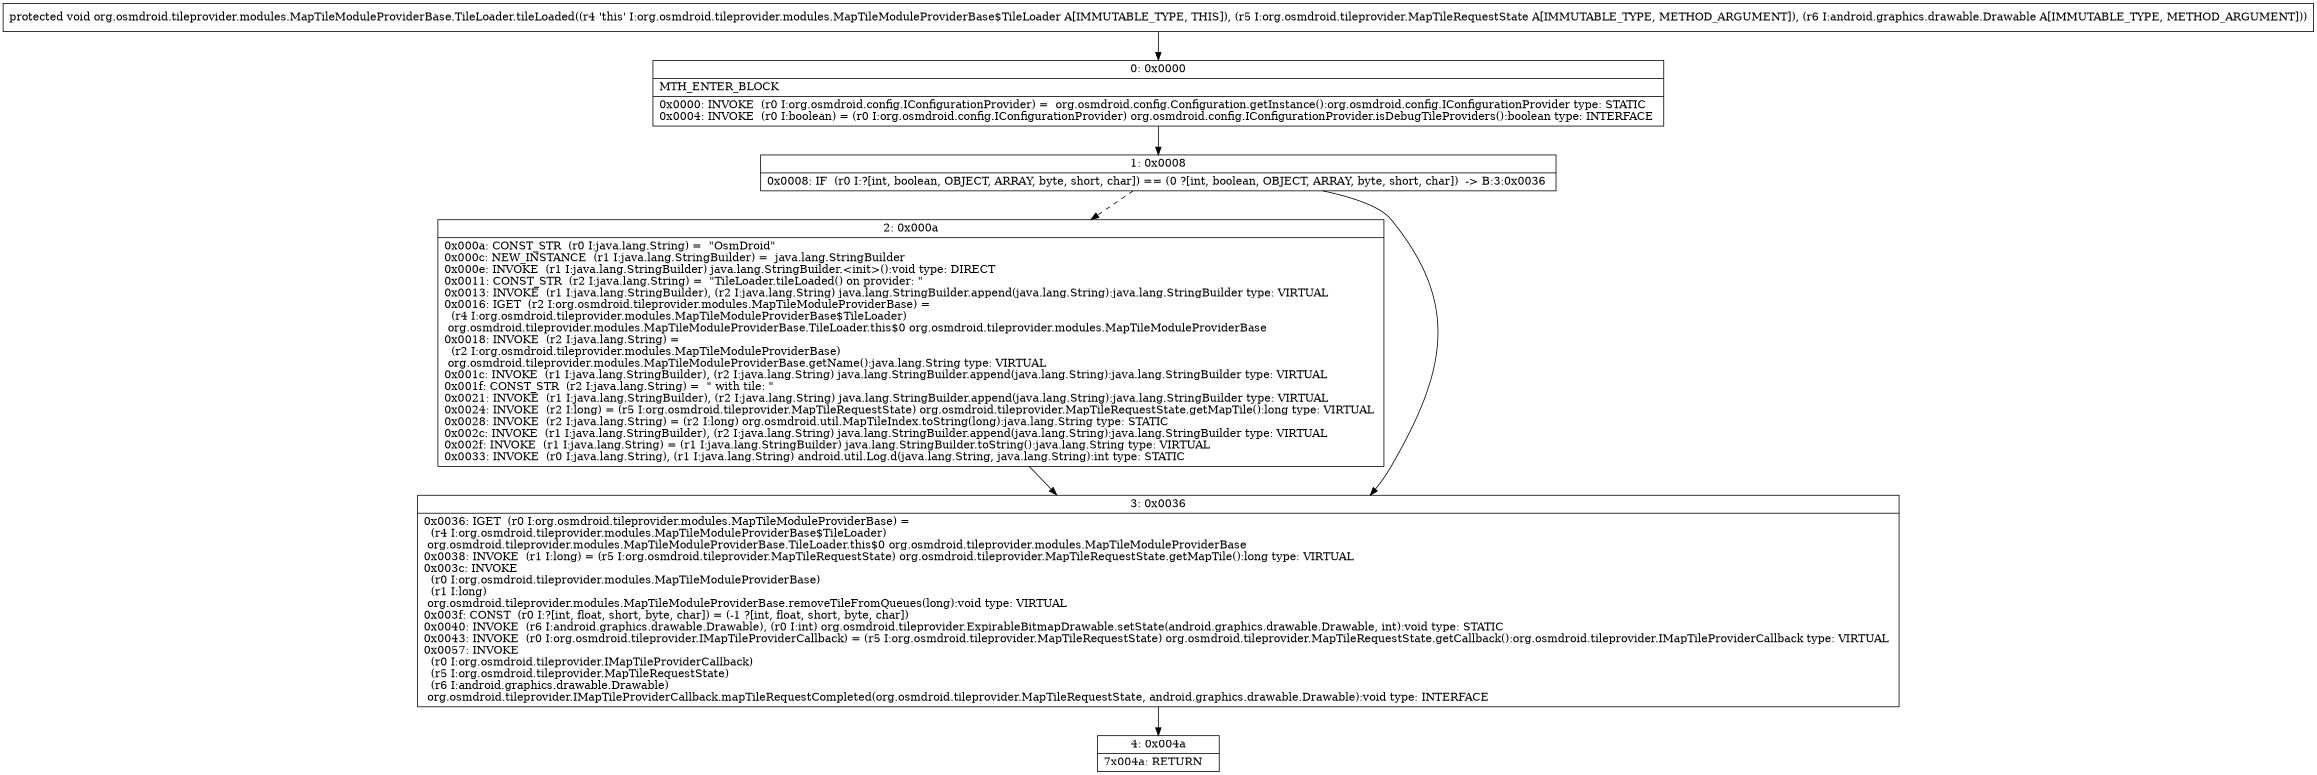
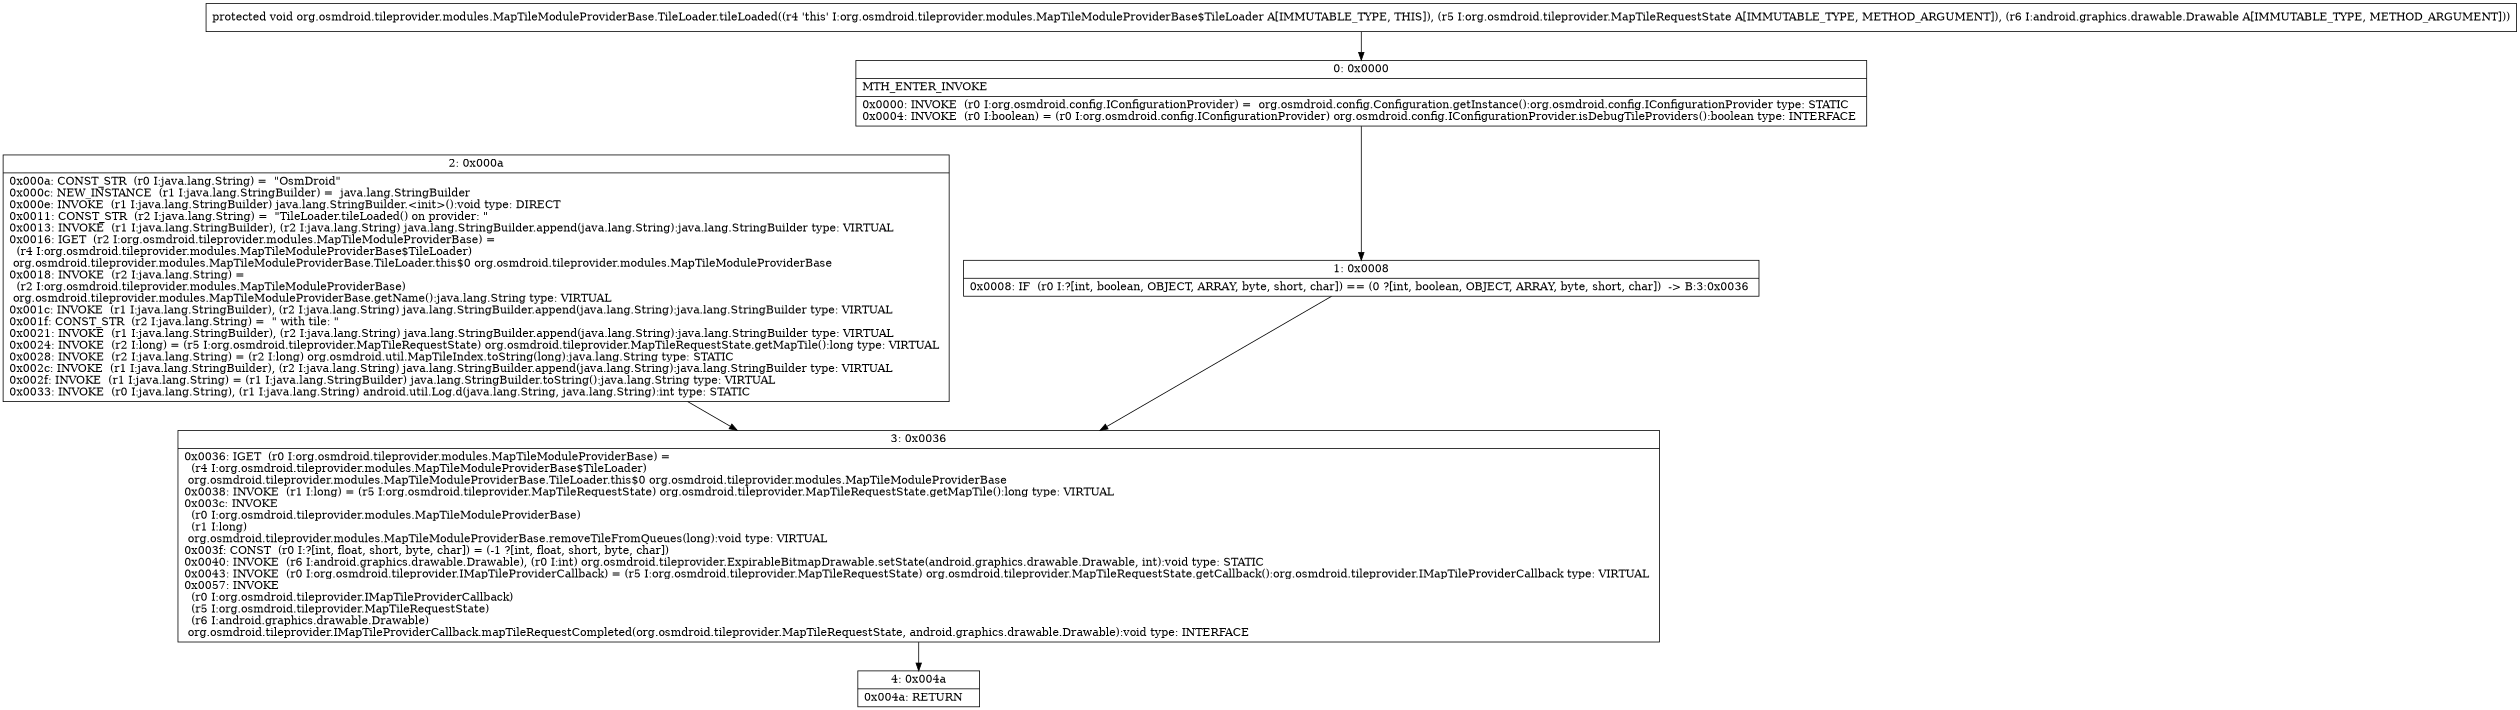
(719, 87) -> (925, 87)
(1115, 203) -> none
(1158, 762) -> (919, 697)
